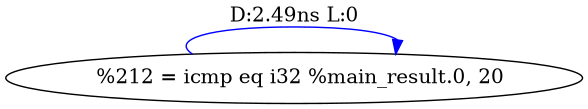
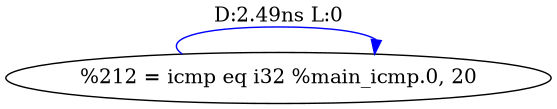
(294, 78) -> (278, 78)
